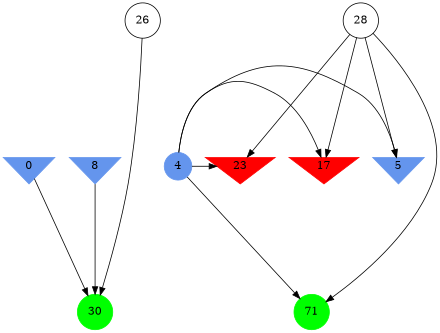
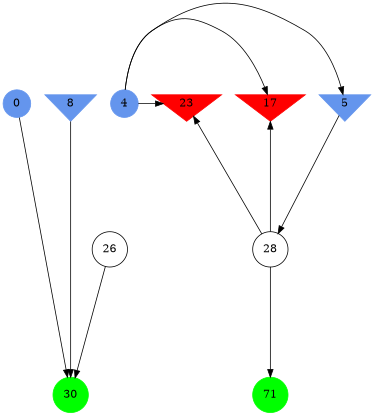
(380, 94) -> (310, 171)
(29, 166) -> (17, 104)
(241, 235) -> none
